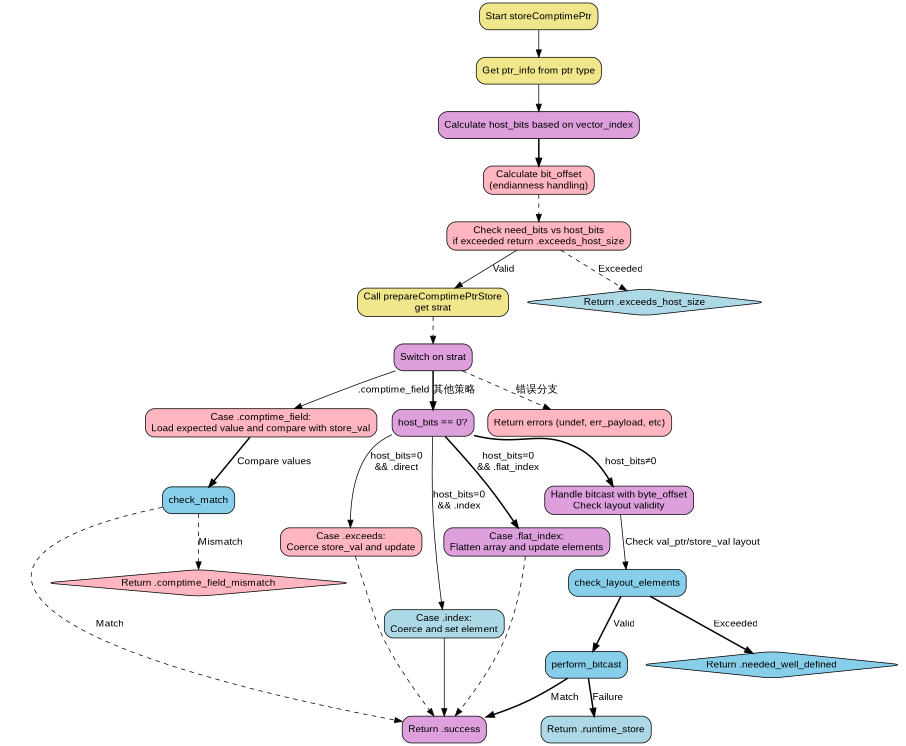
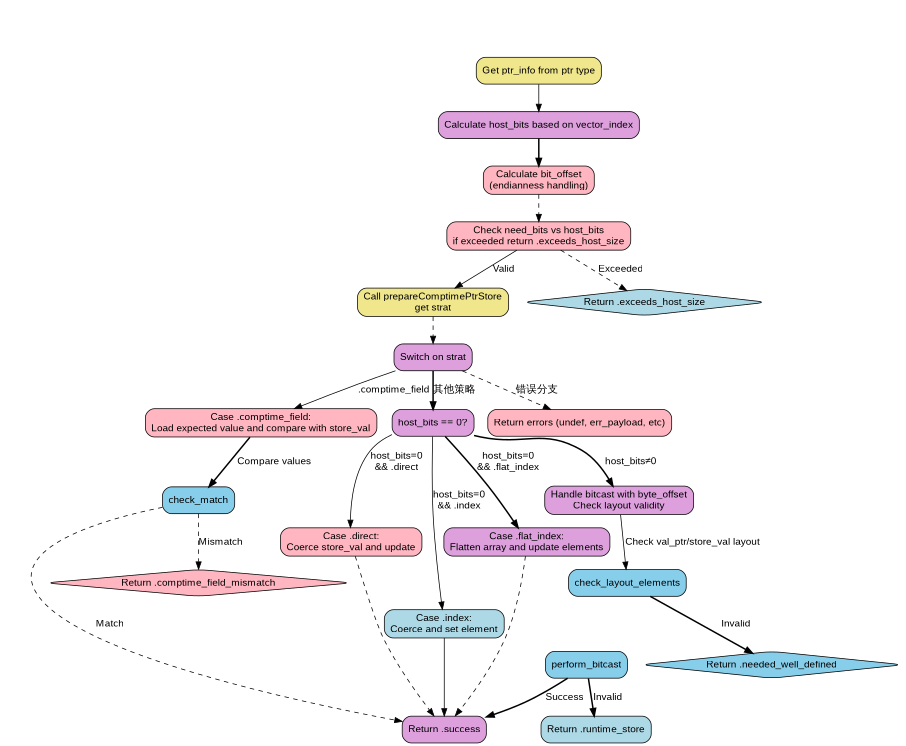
(539, 16) -> none
(351, 542) -> (351, 542)
(609, 621) -> none
(736, 624) -> (736, 624)
(565, 697) -> (565, 697)
(608, 697) -> (608, 697)
